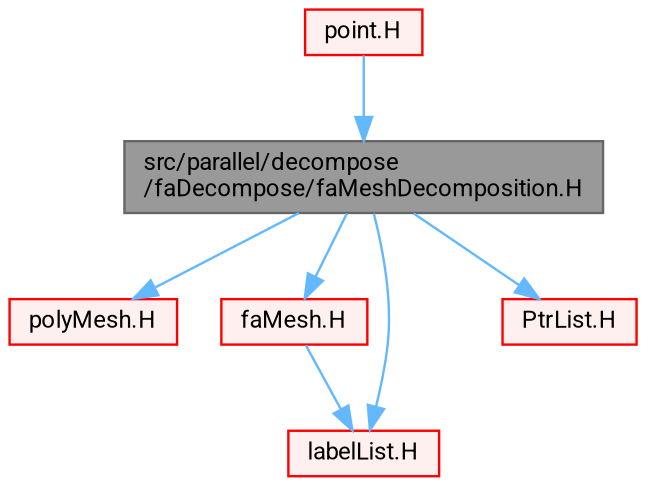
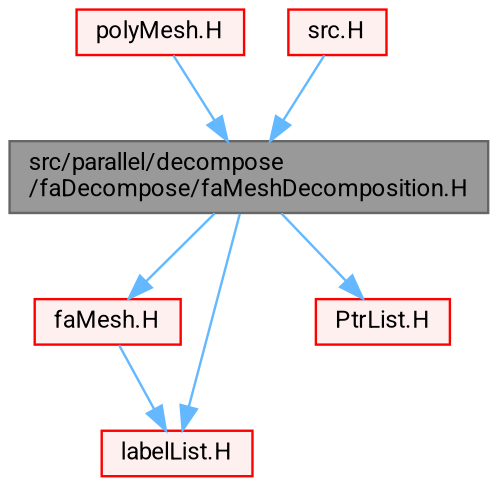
(364, 32) -> (337, 32)
(227, 250) -> (194, 88)
